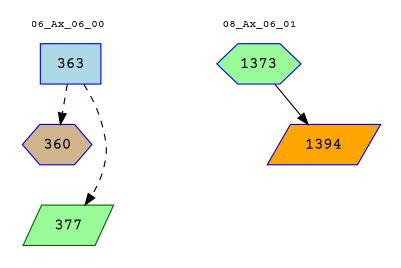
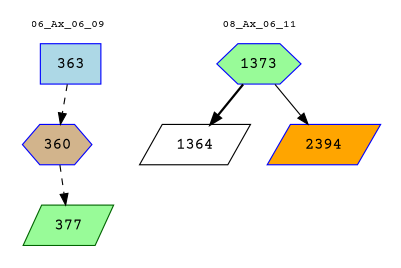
(68, 24) -> (68, 24)
(260, 24) -> (260, 24)
(105, 139) -> (62, 179)
none -> (195, 145)
(324, 145) -> (324, 145)
